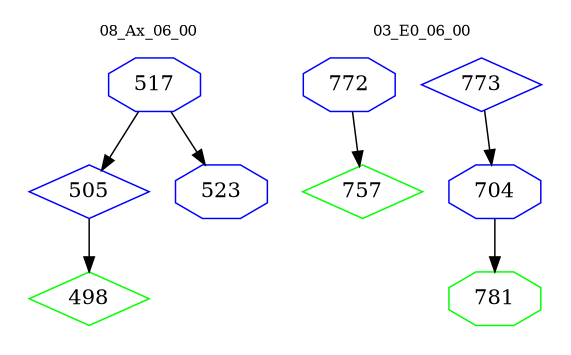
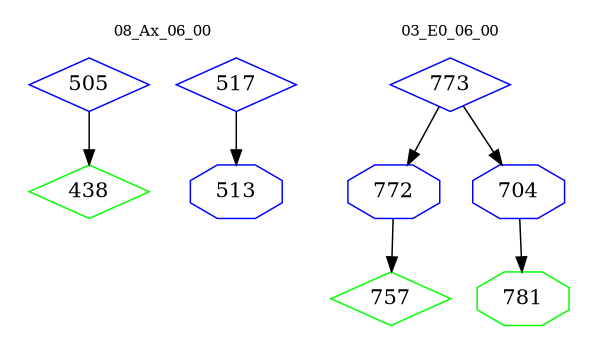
(155, 85) -> (236, 85)
none -> (427, 129)
(124, 135) -> none
(221, 192) -> (236, 192)
(89, 299) -> (89, 192)
